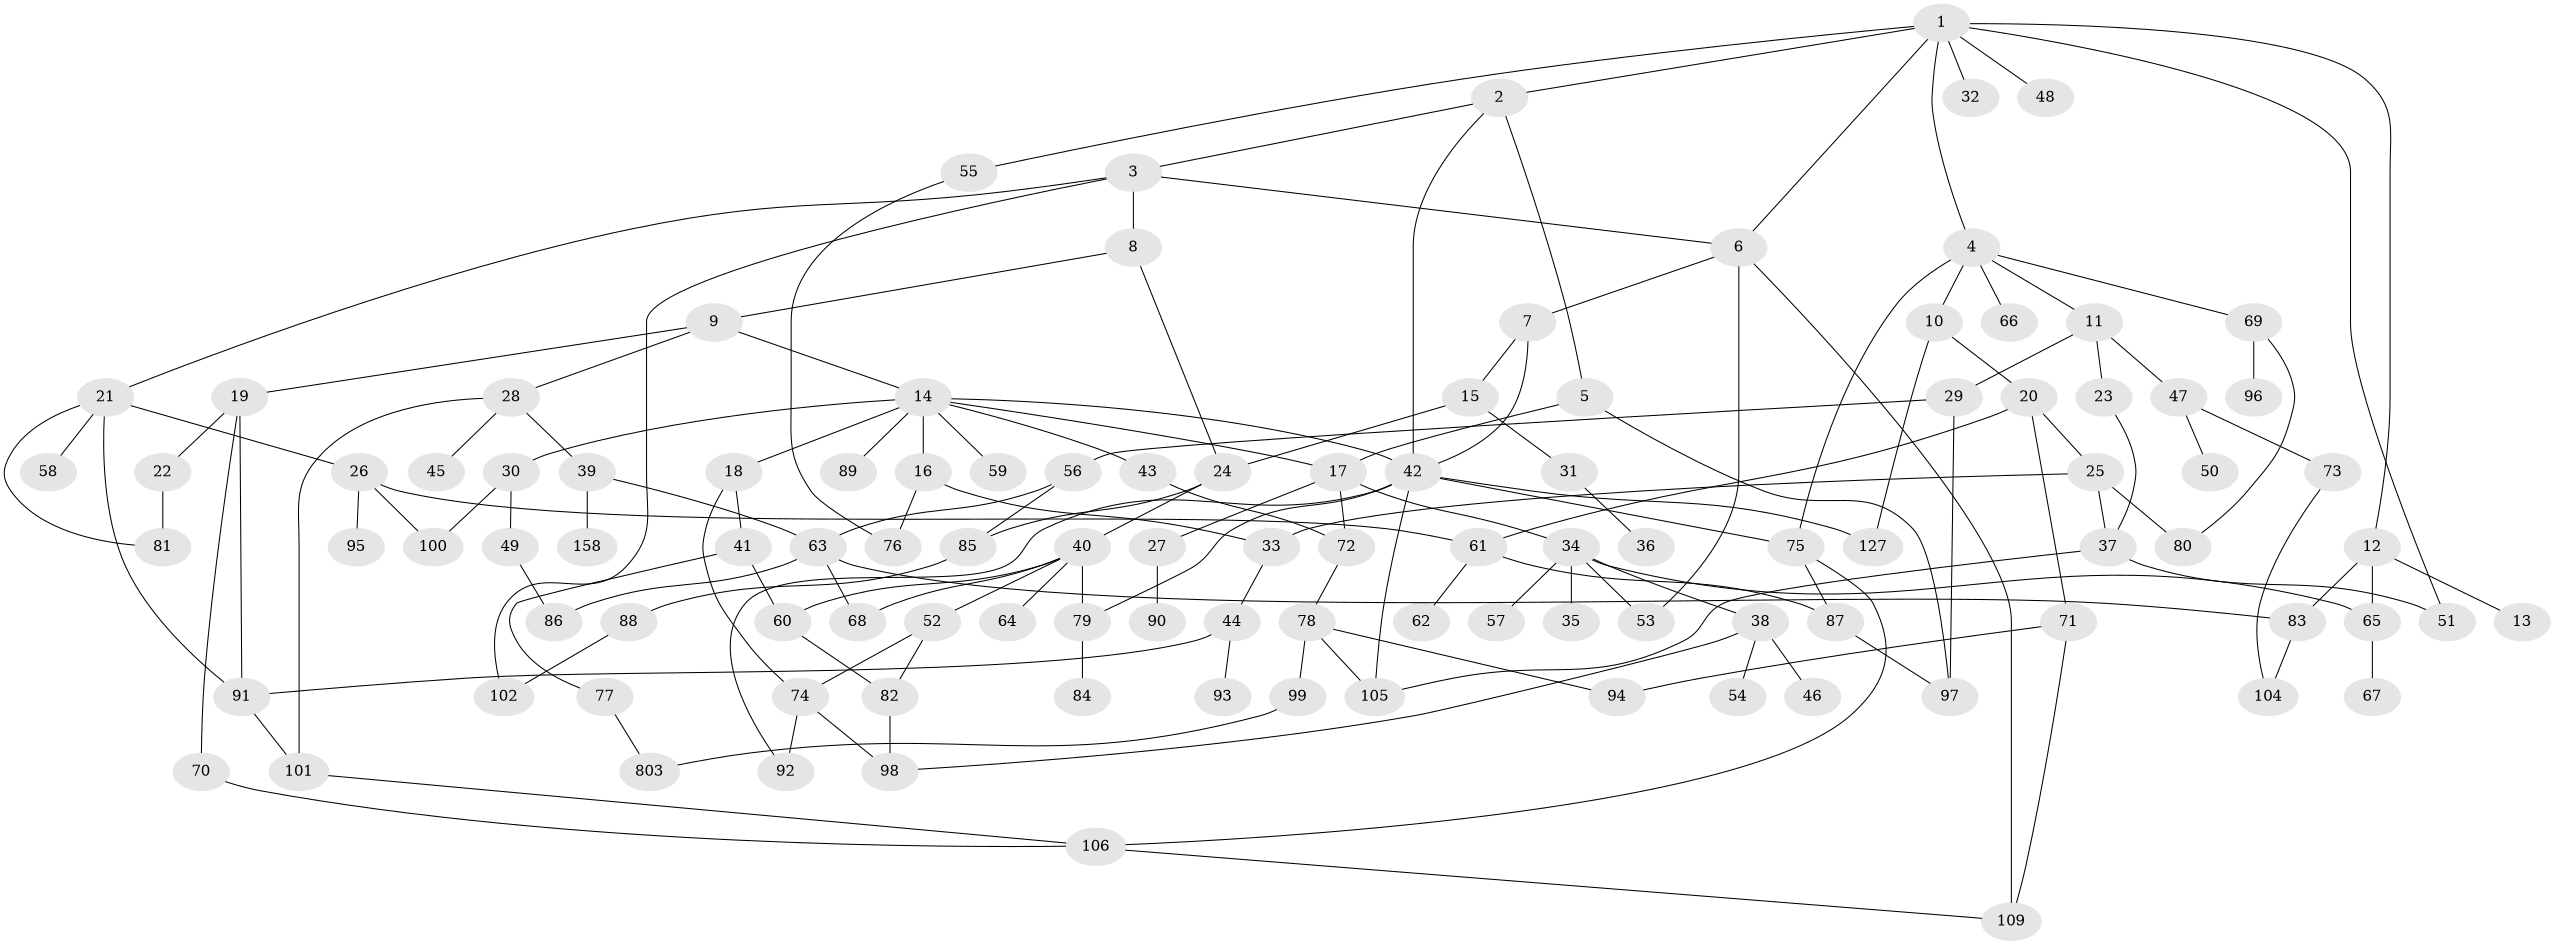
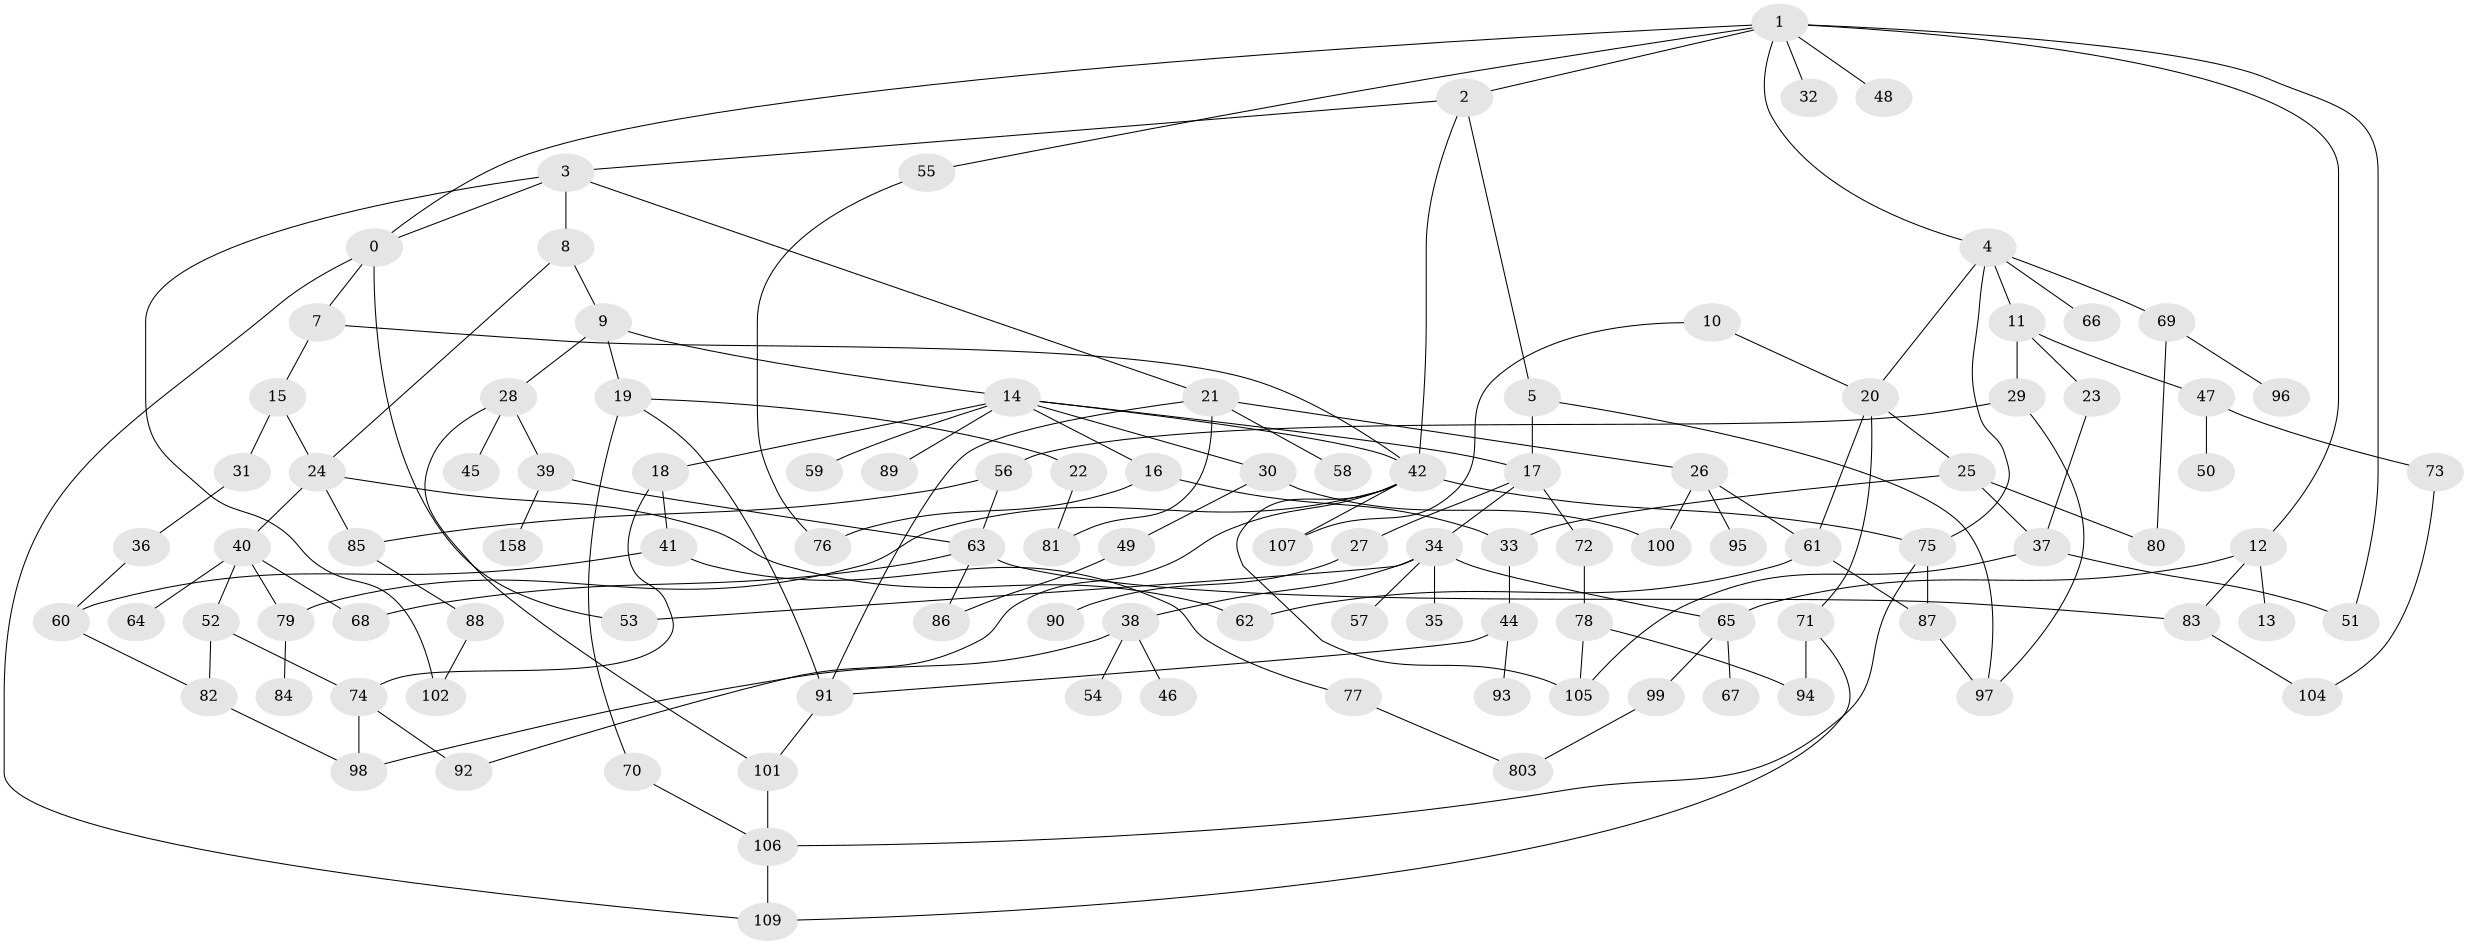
(1739, 248) -> (374, 248)
(1953, 285) -> (1929, 322)
(1148, 472) -> none
(1873, 547) -> (1283, 547)
none -> (780, 564)
(925, 584) -> (101, 585)
(1302, 659) -> (1691, 660)
